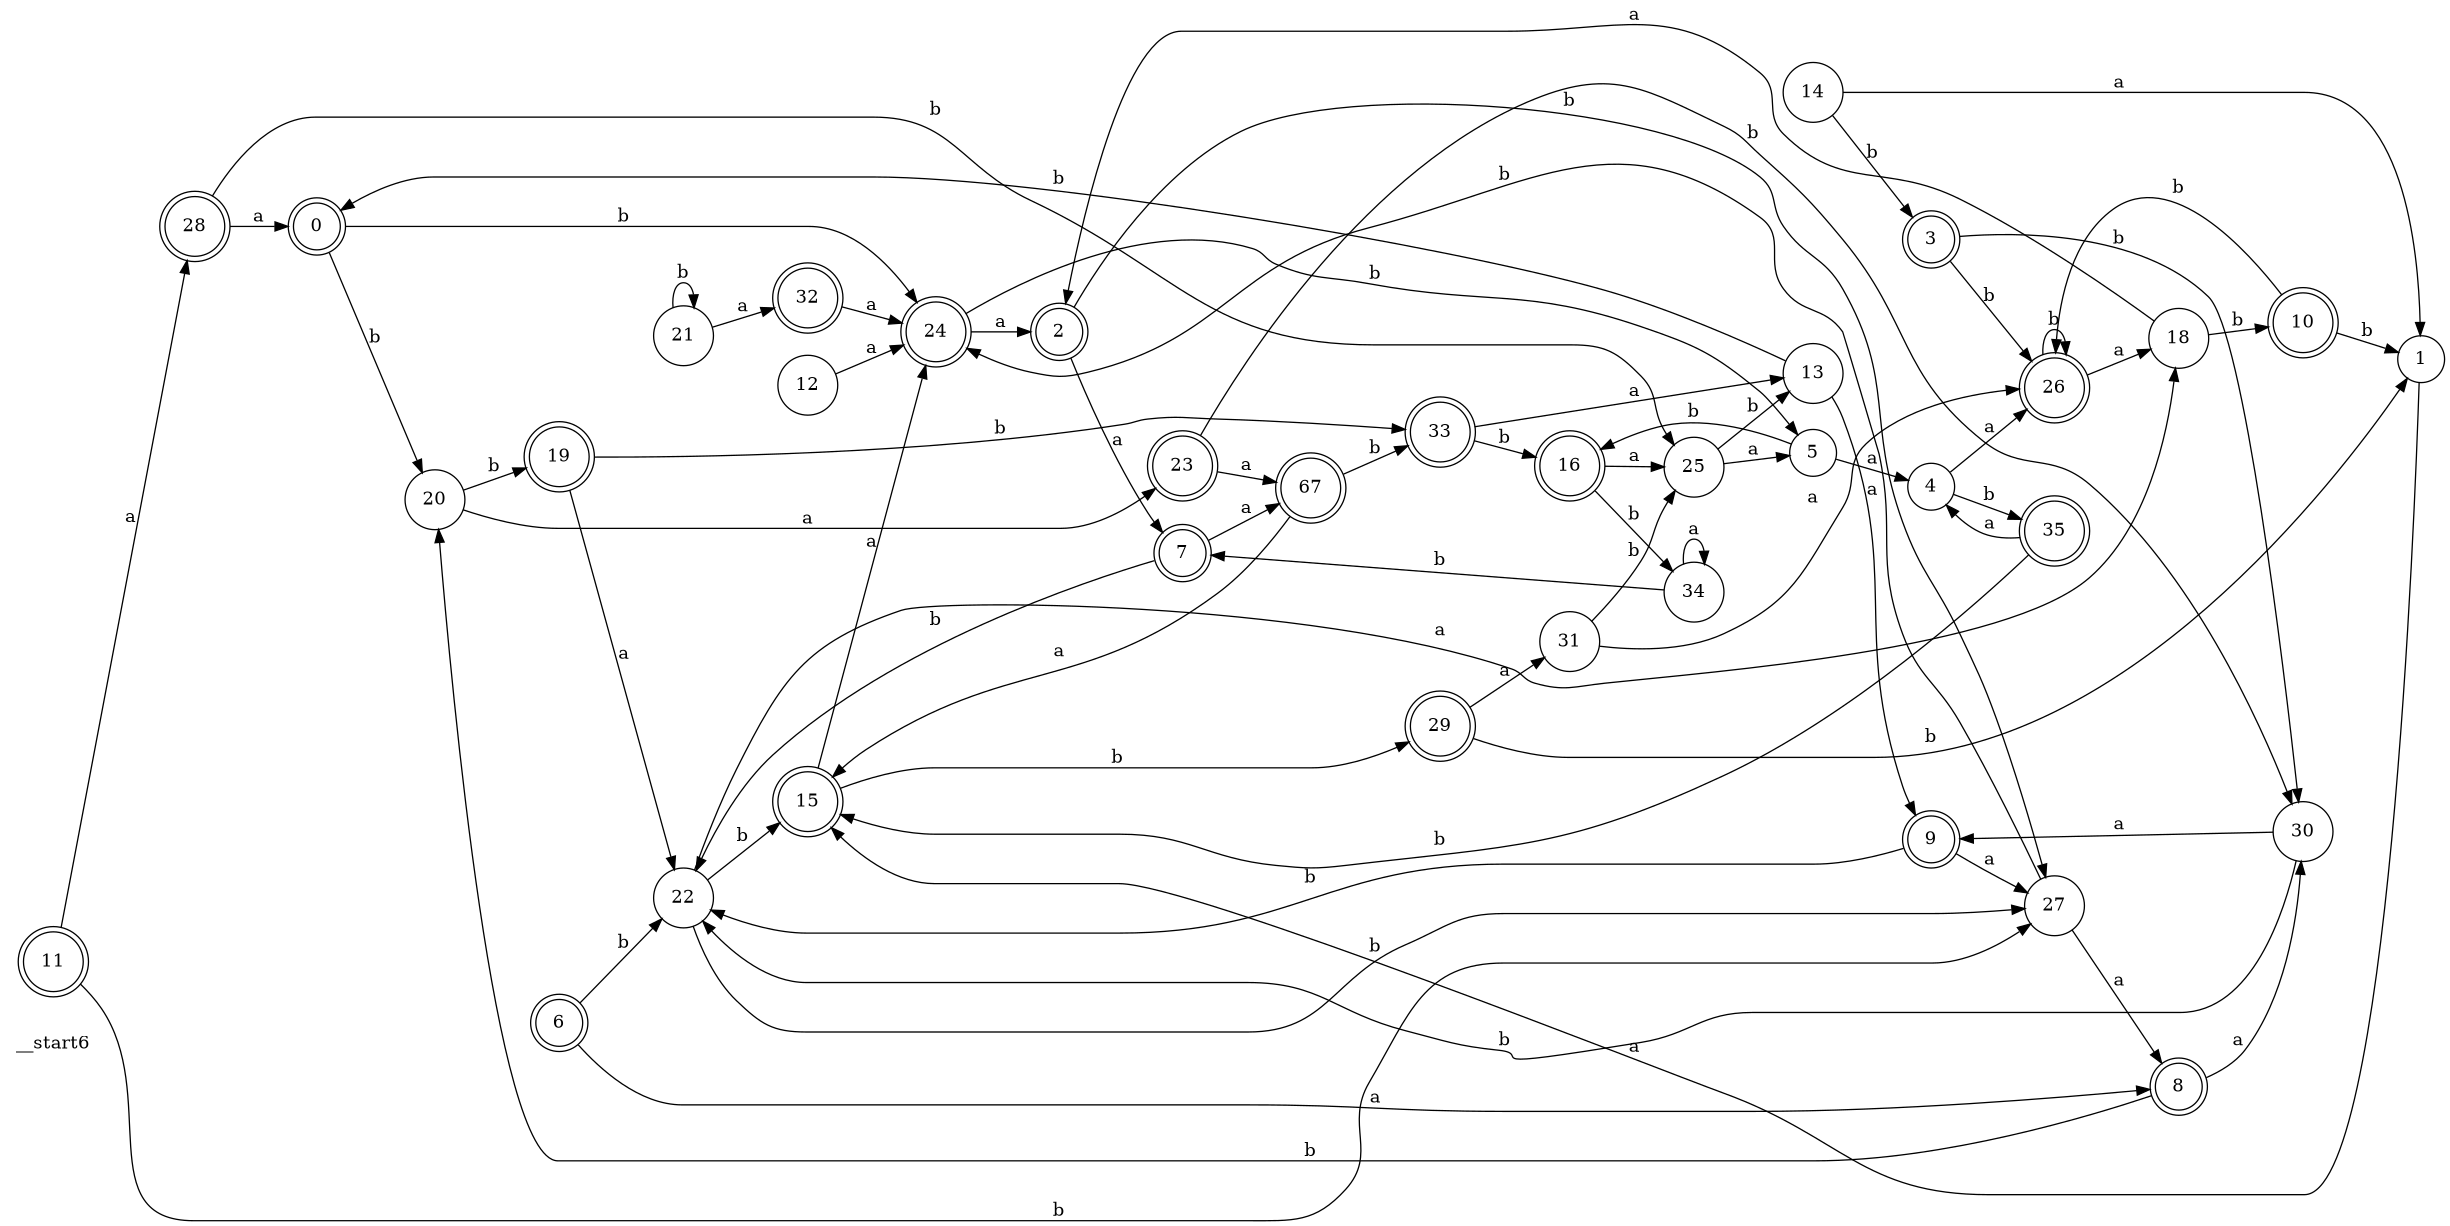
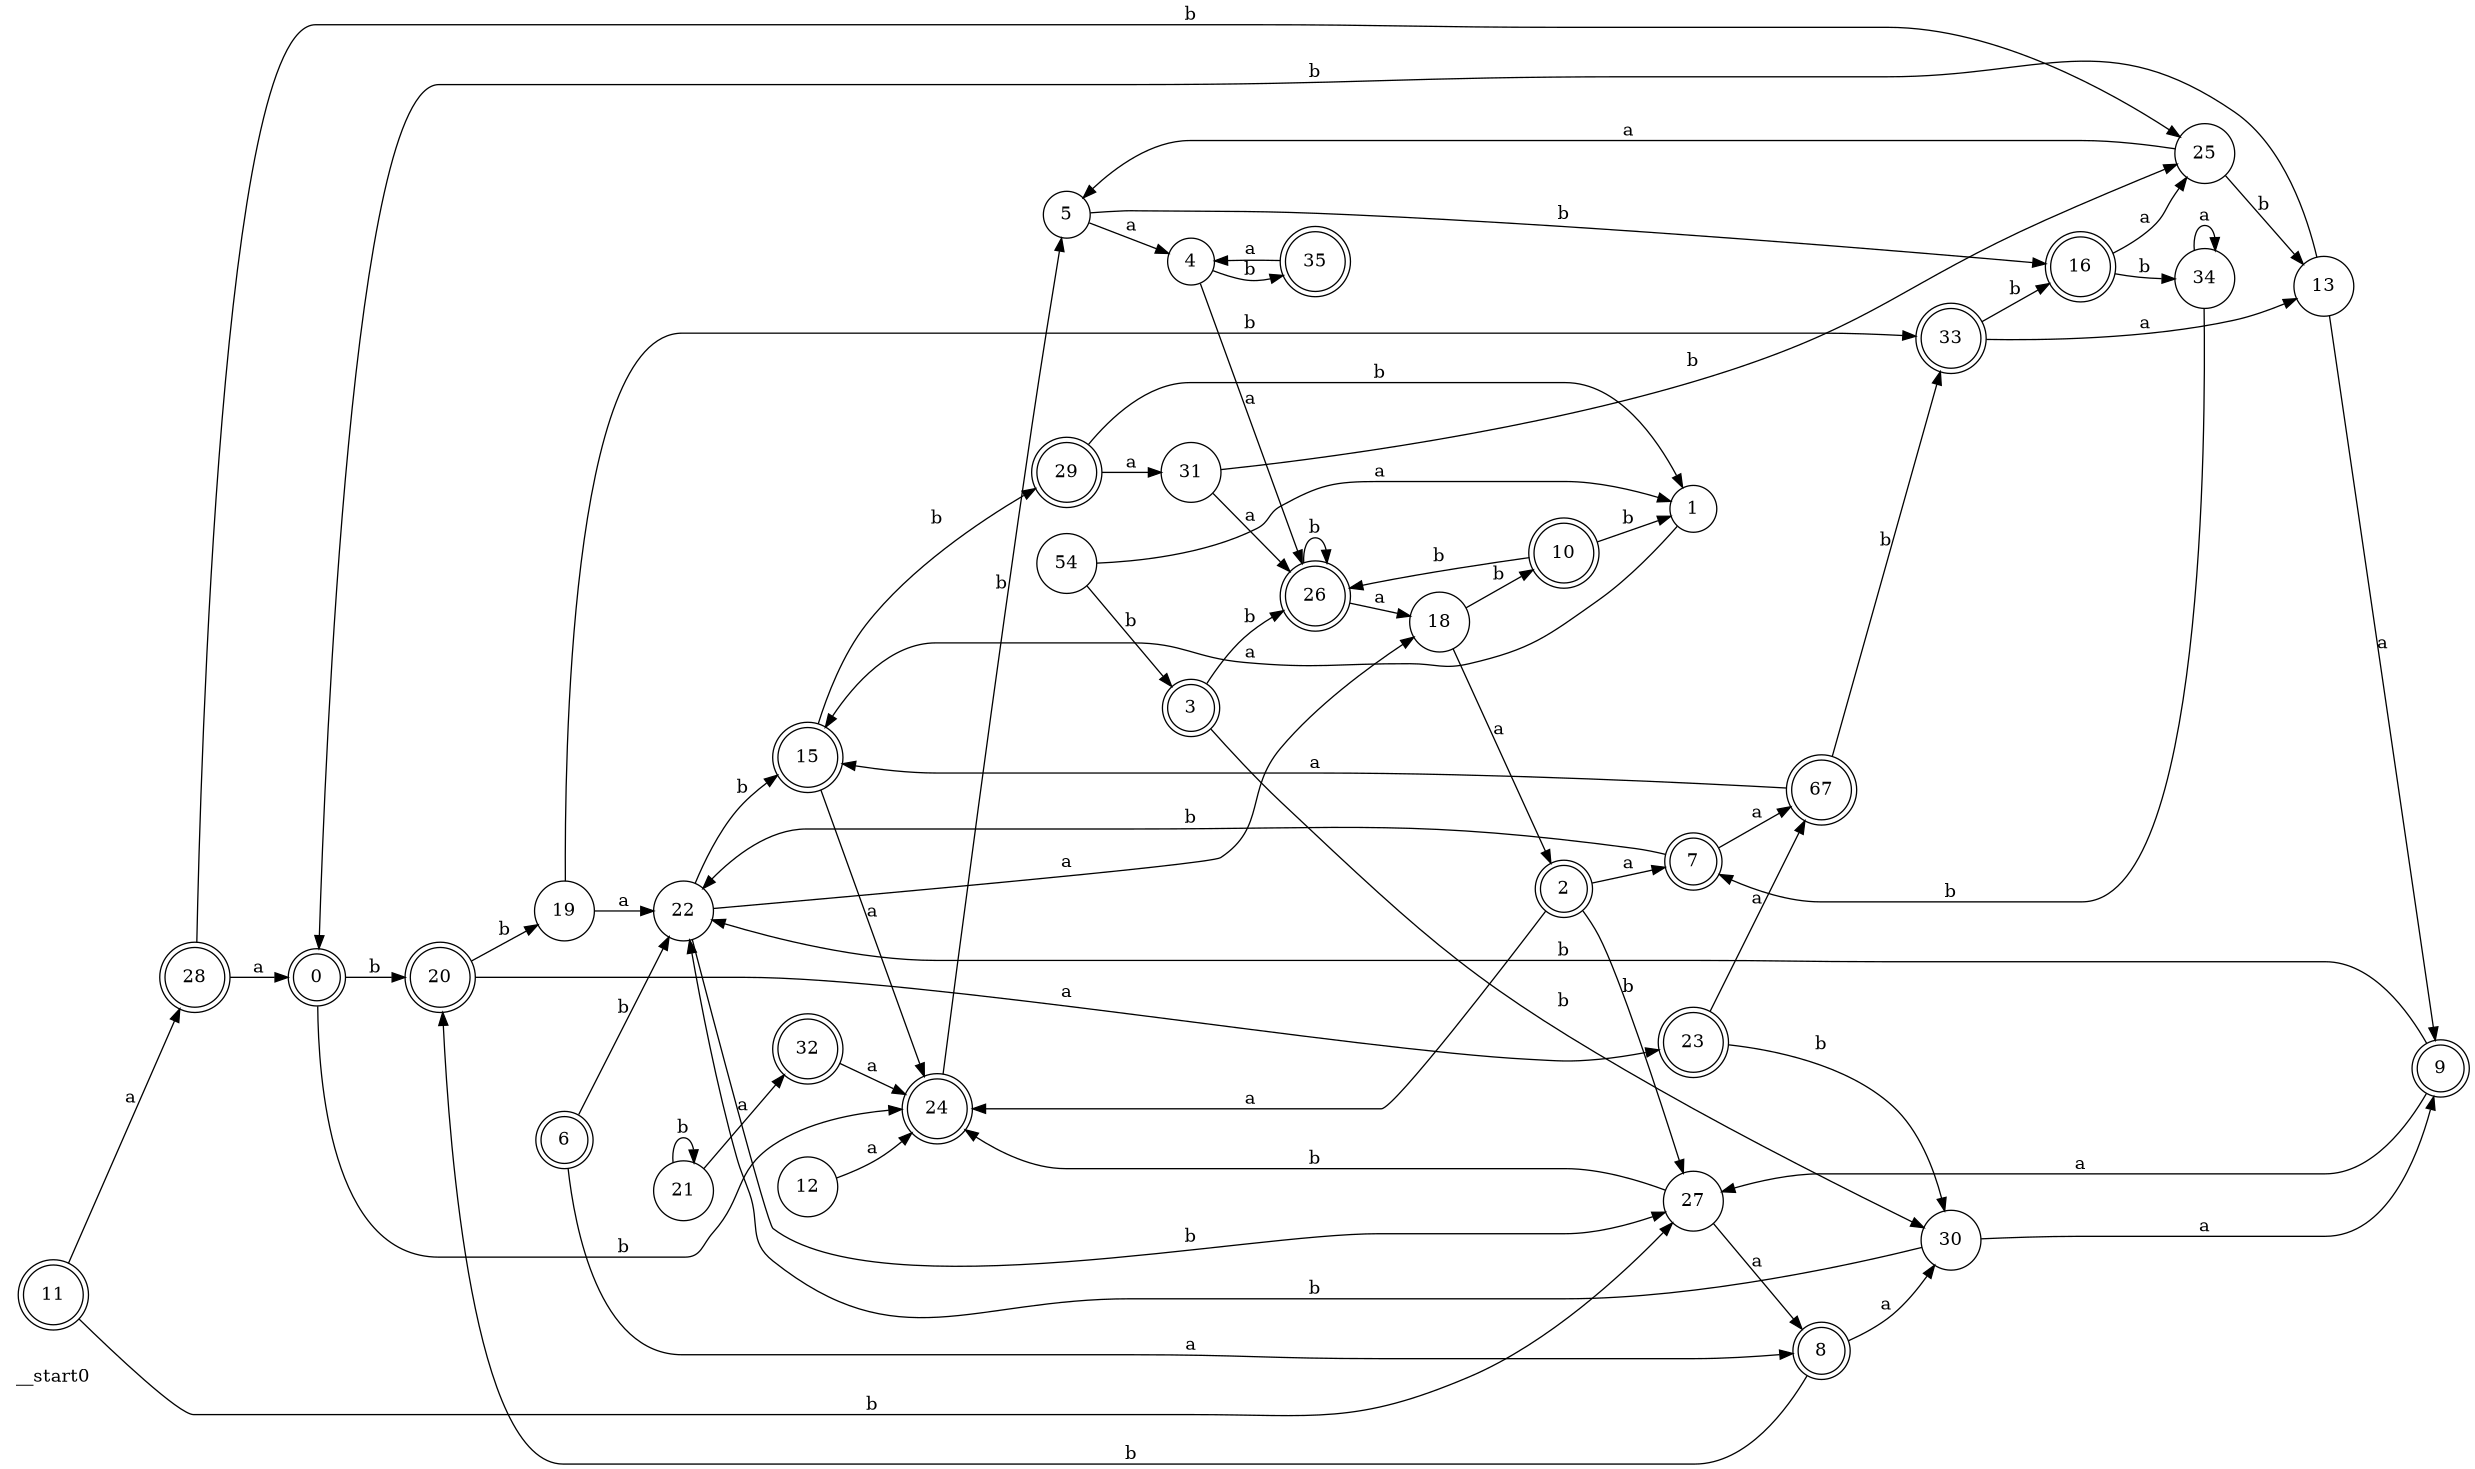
(1813, 92) -> (1067, 564)
(994, 332) -> (1312, 1109)
(559, 457) -> (564, 911)
(435, 500) -> (440, 977)
(1480, 850) -> none
(53, 1044) -> (53, 1377)
